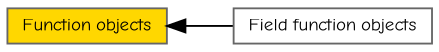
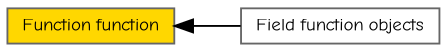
(87, 26) -> (91, 26)
